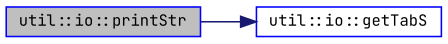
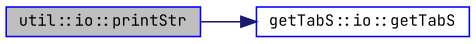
(349, 22) -> (363, 22)
